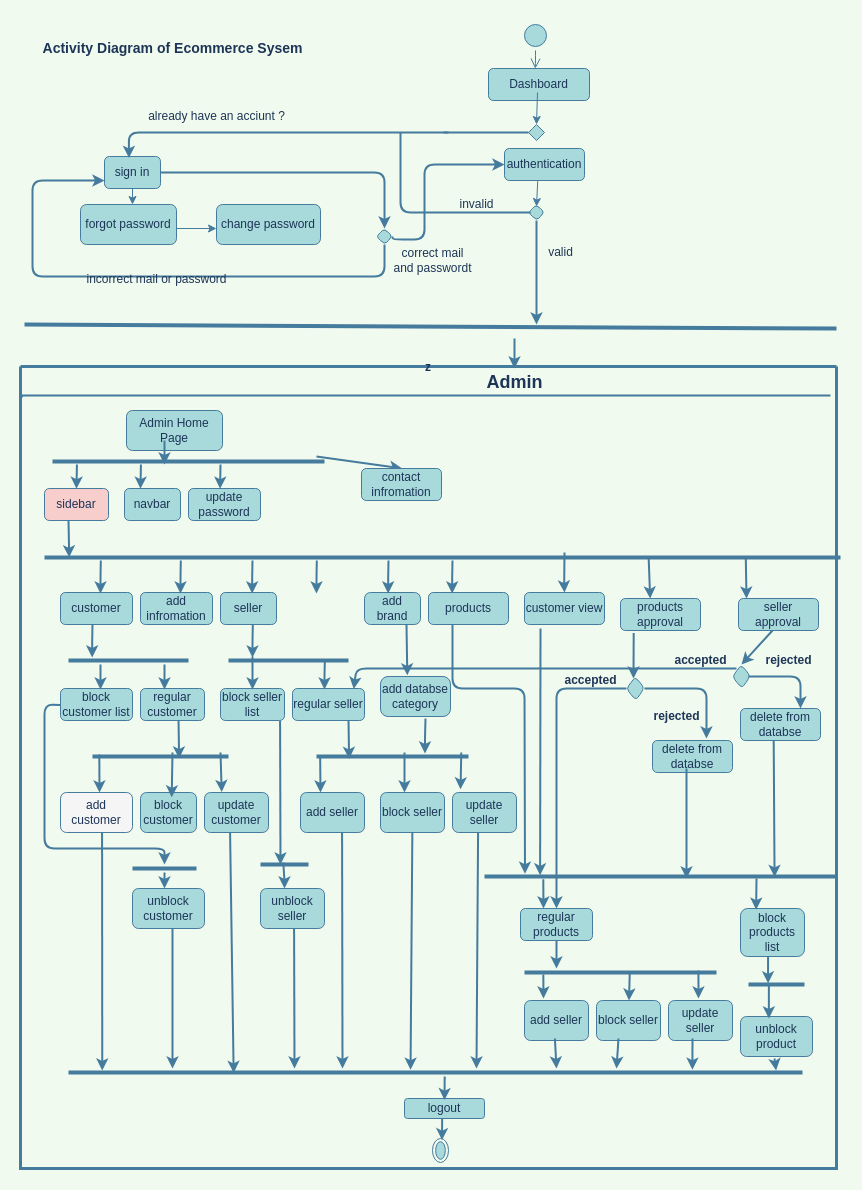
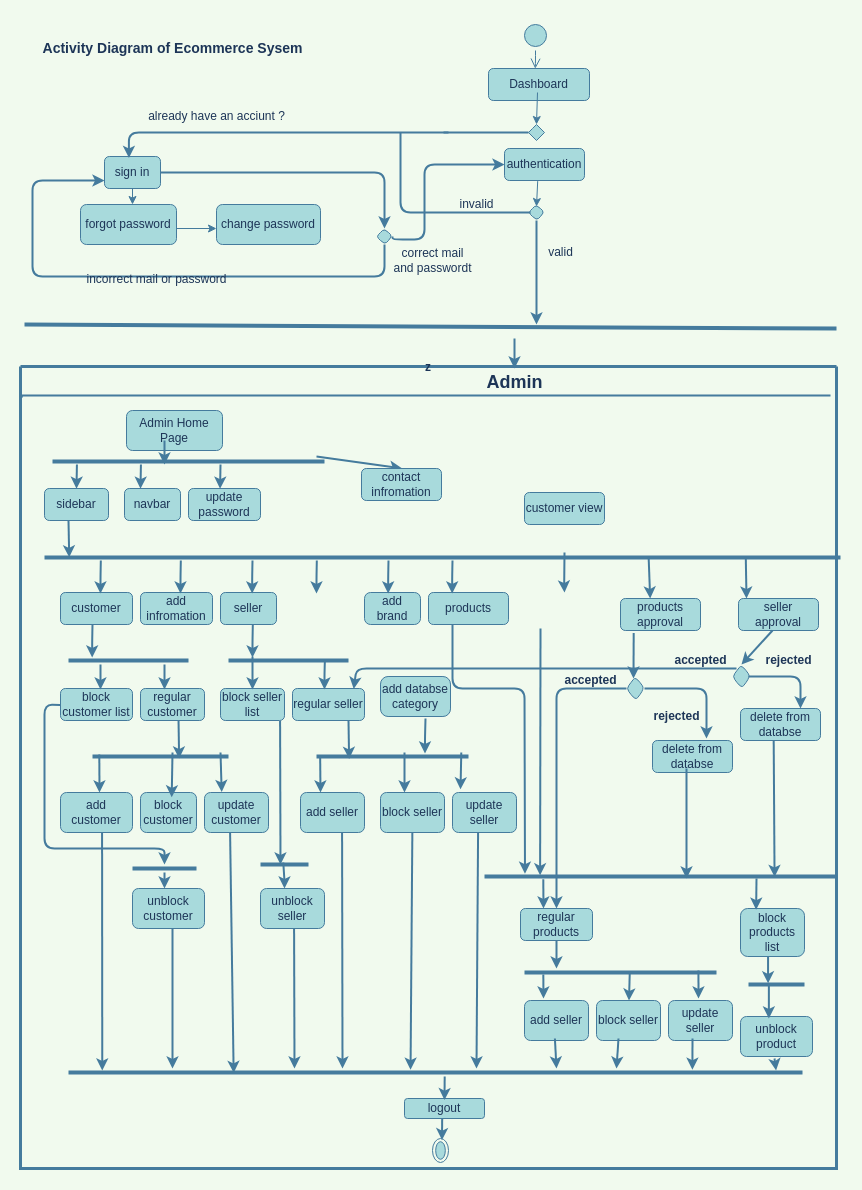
(77, 505) -> (77, 505)
(565, 609) -> (565, 509)
(407, 645) -> none
(97, 813) -> (97, 813)
